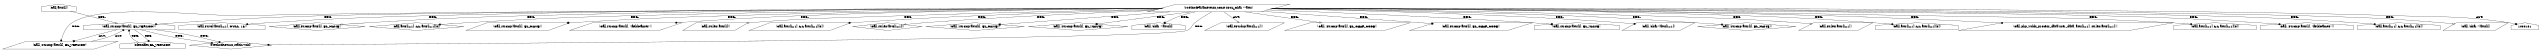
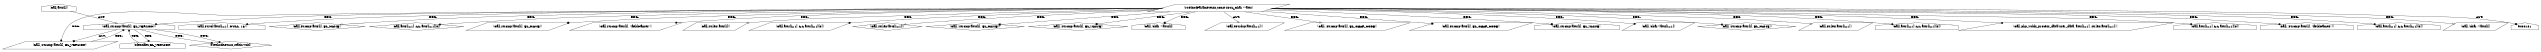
(102, 17) -> (102, 17)
(2525, 27) -> (2525, 27)
(119, 36) -> (119, 36)
(744, 41) -> none
